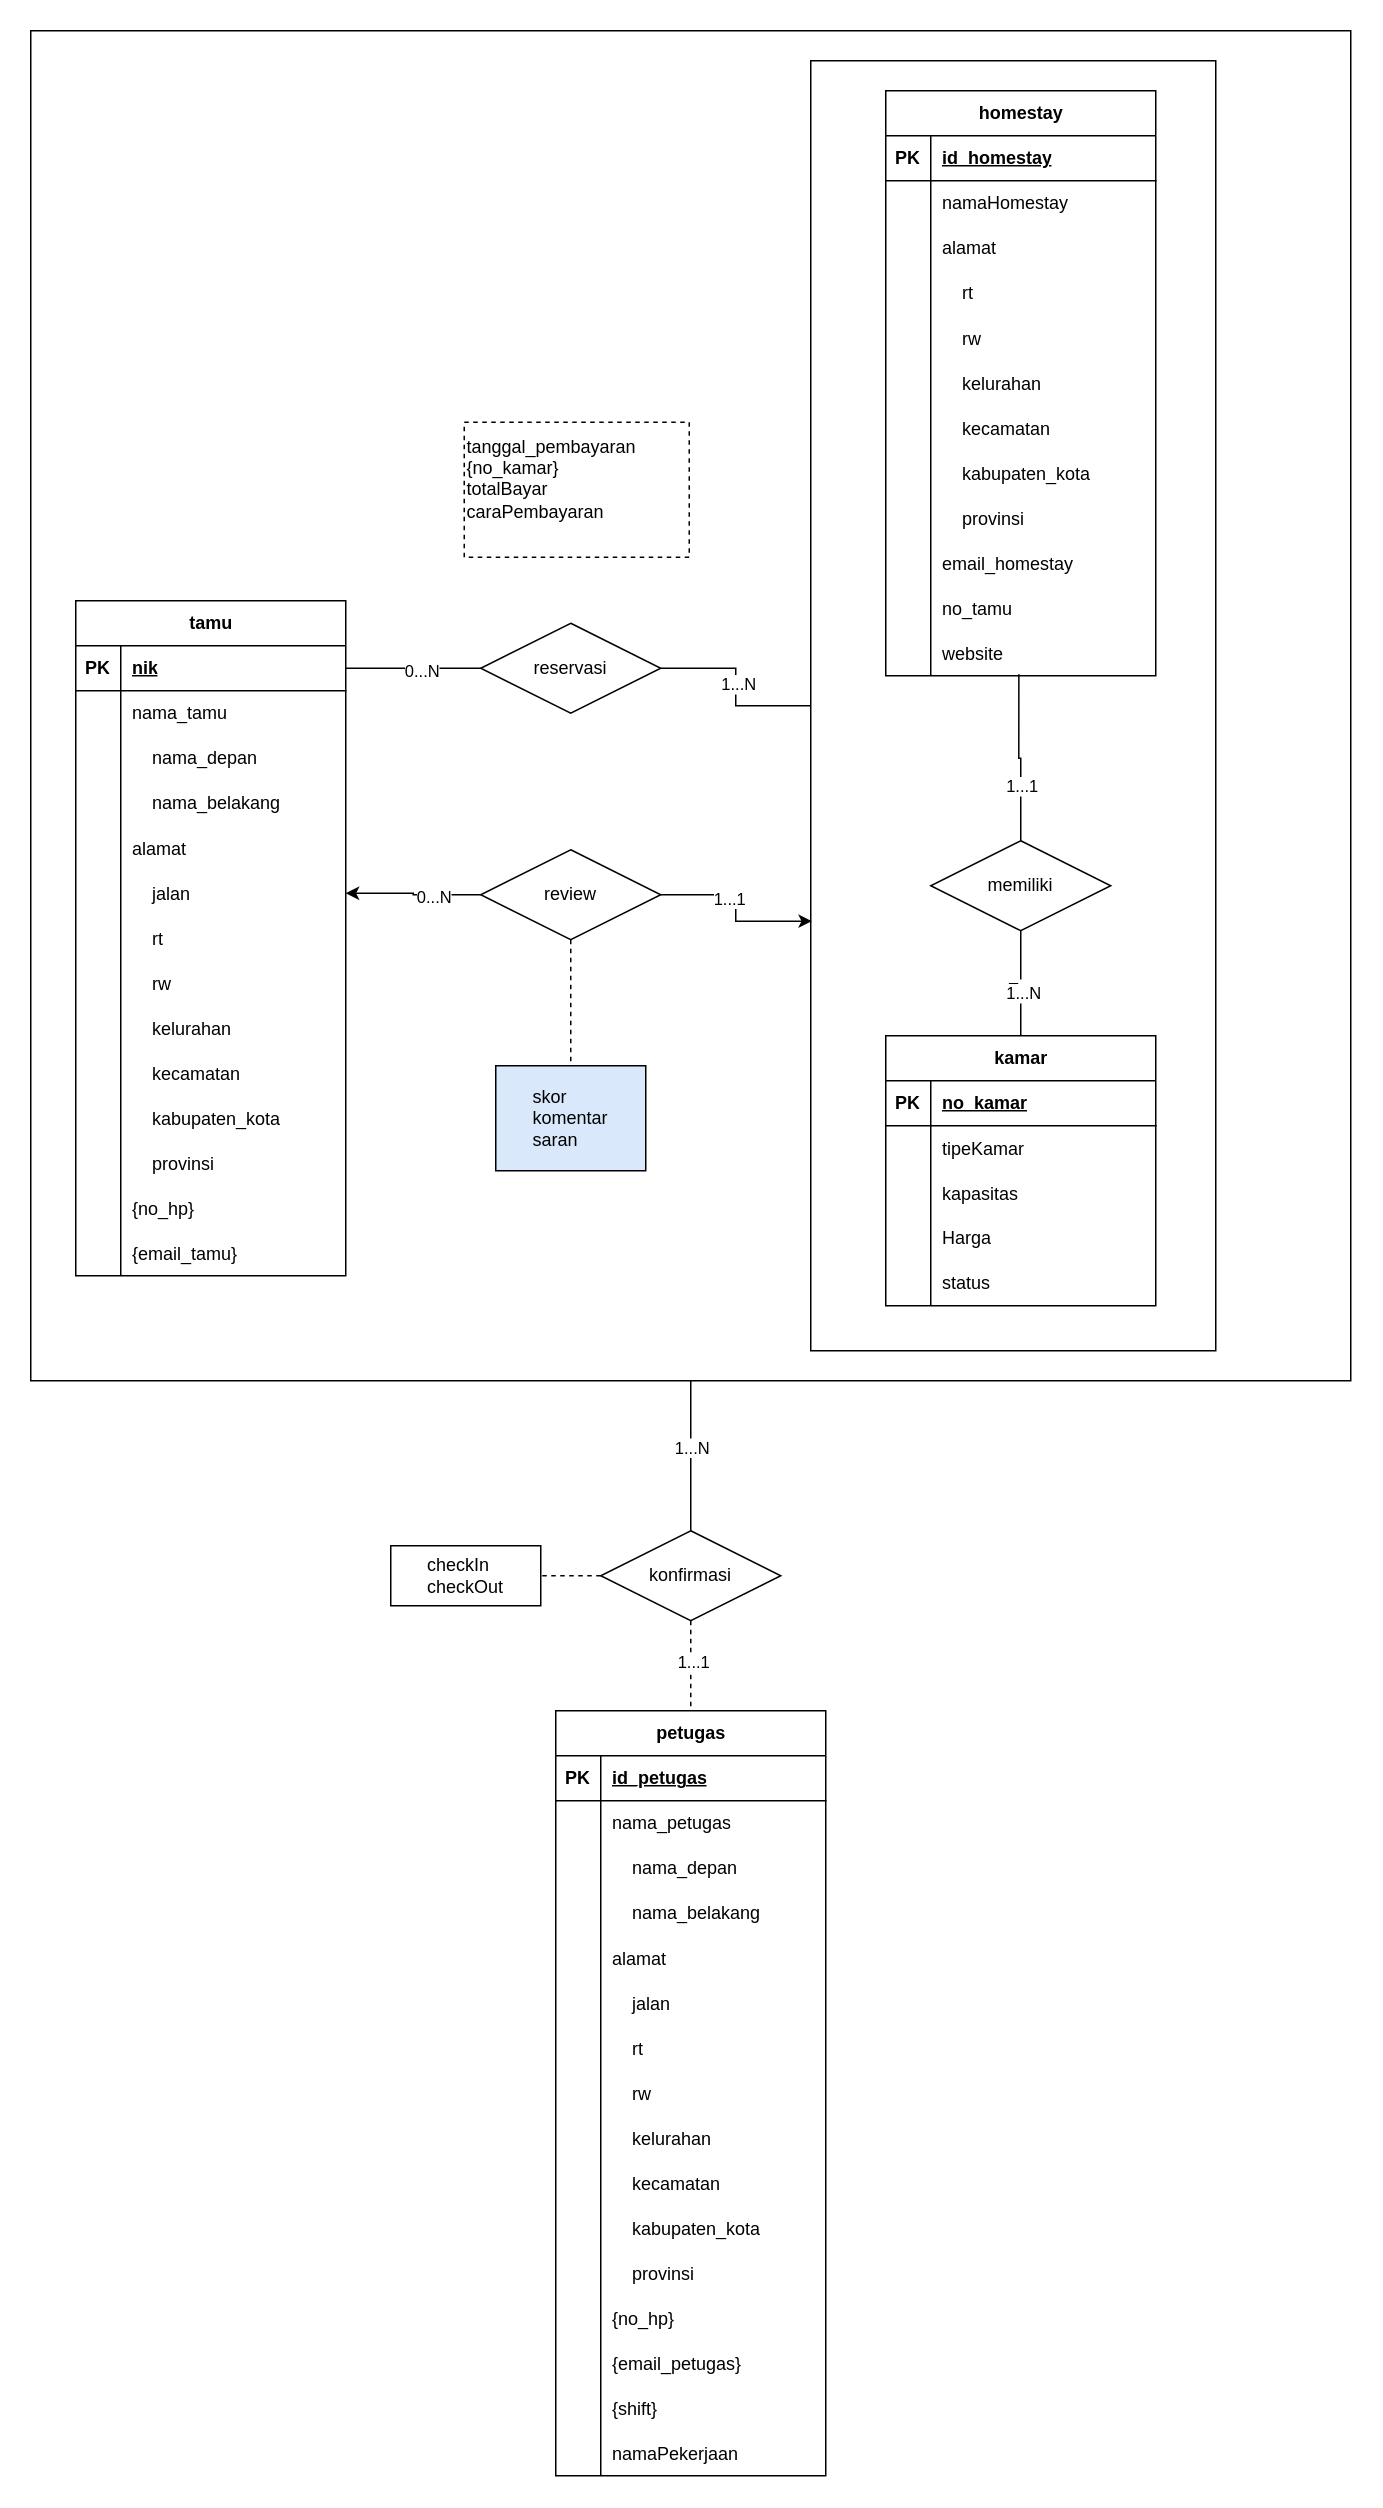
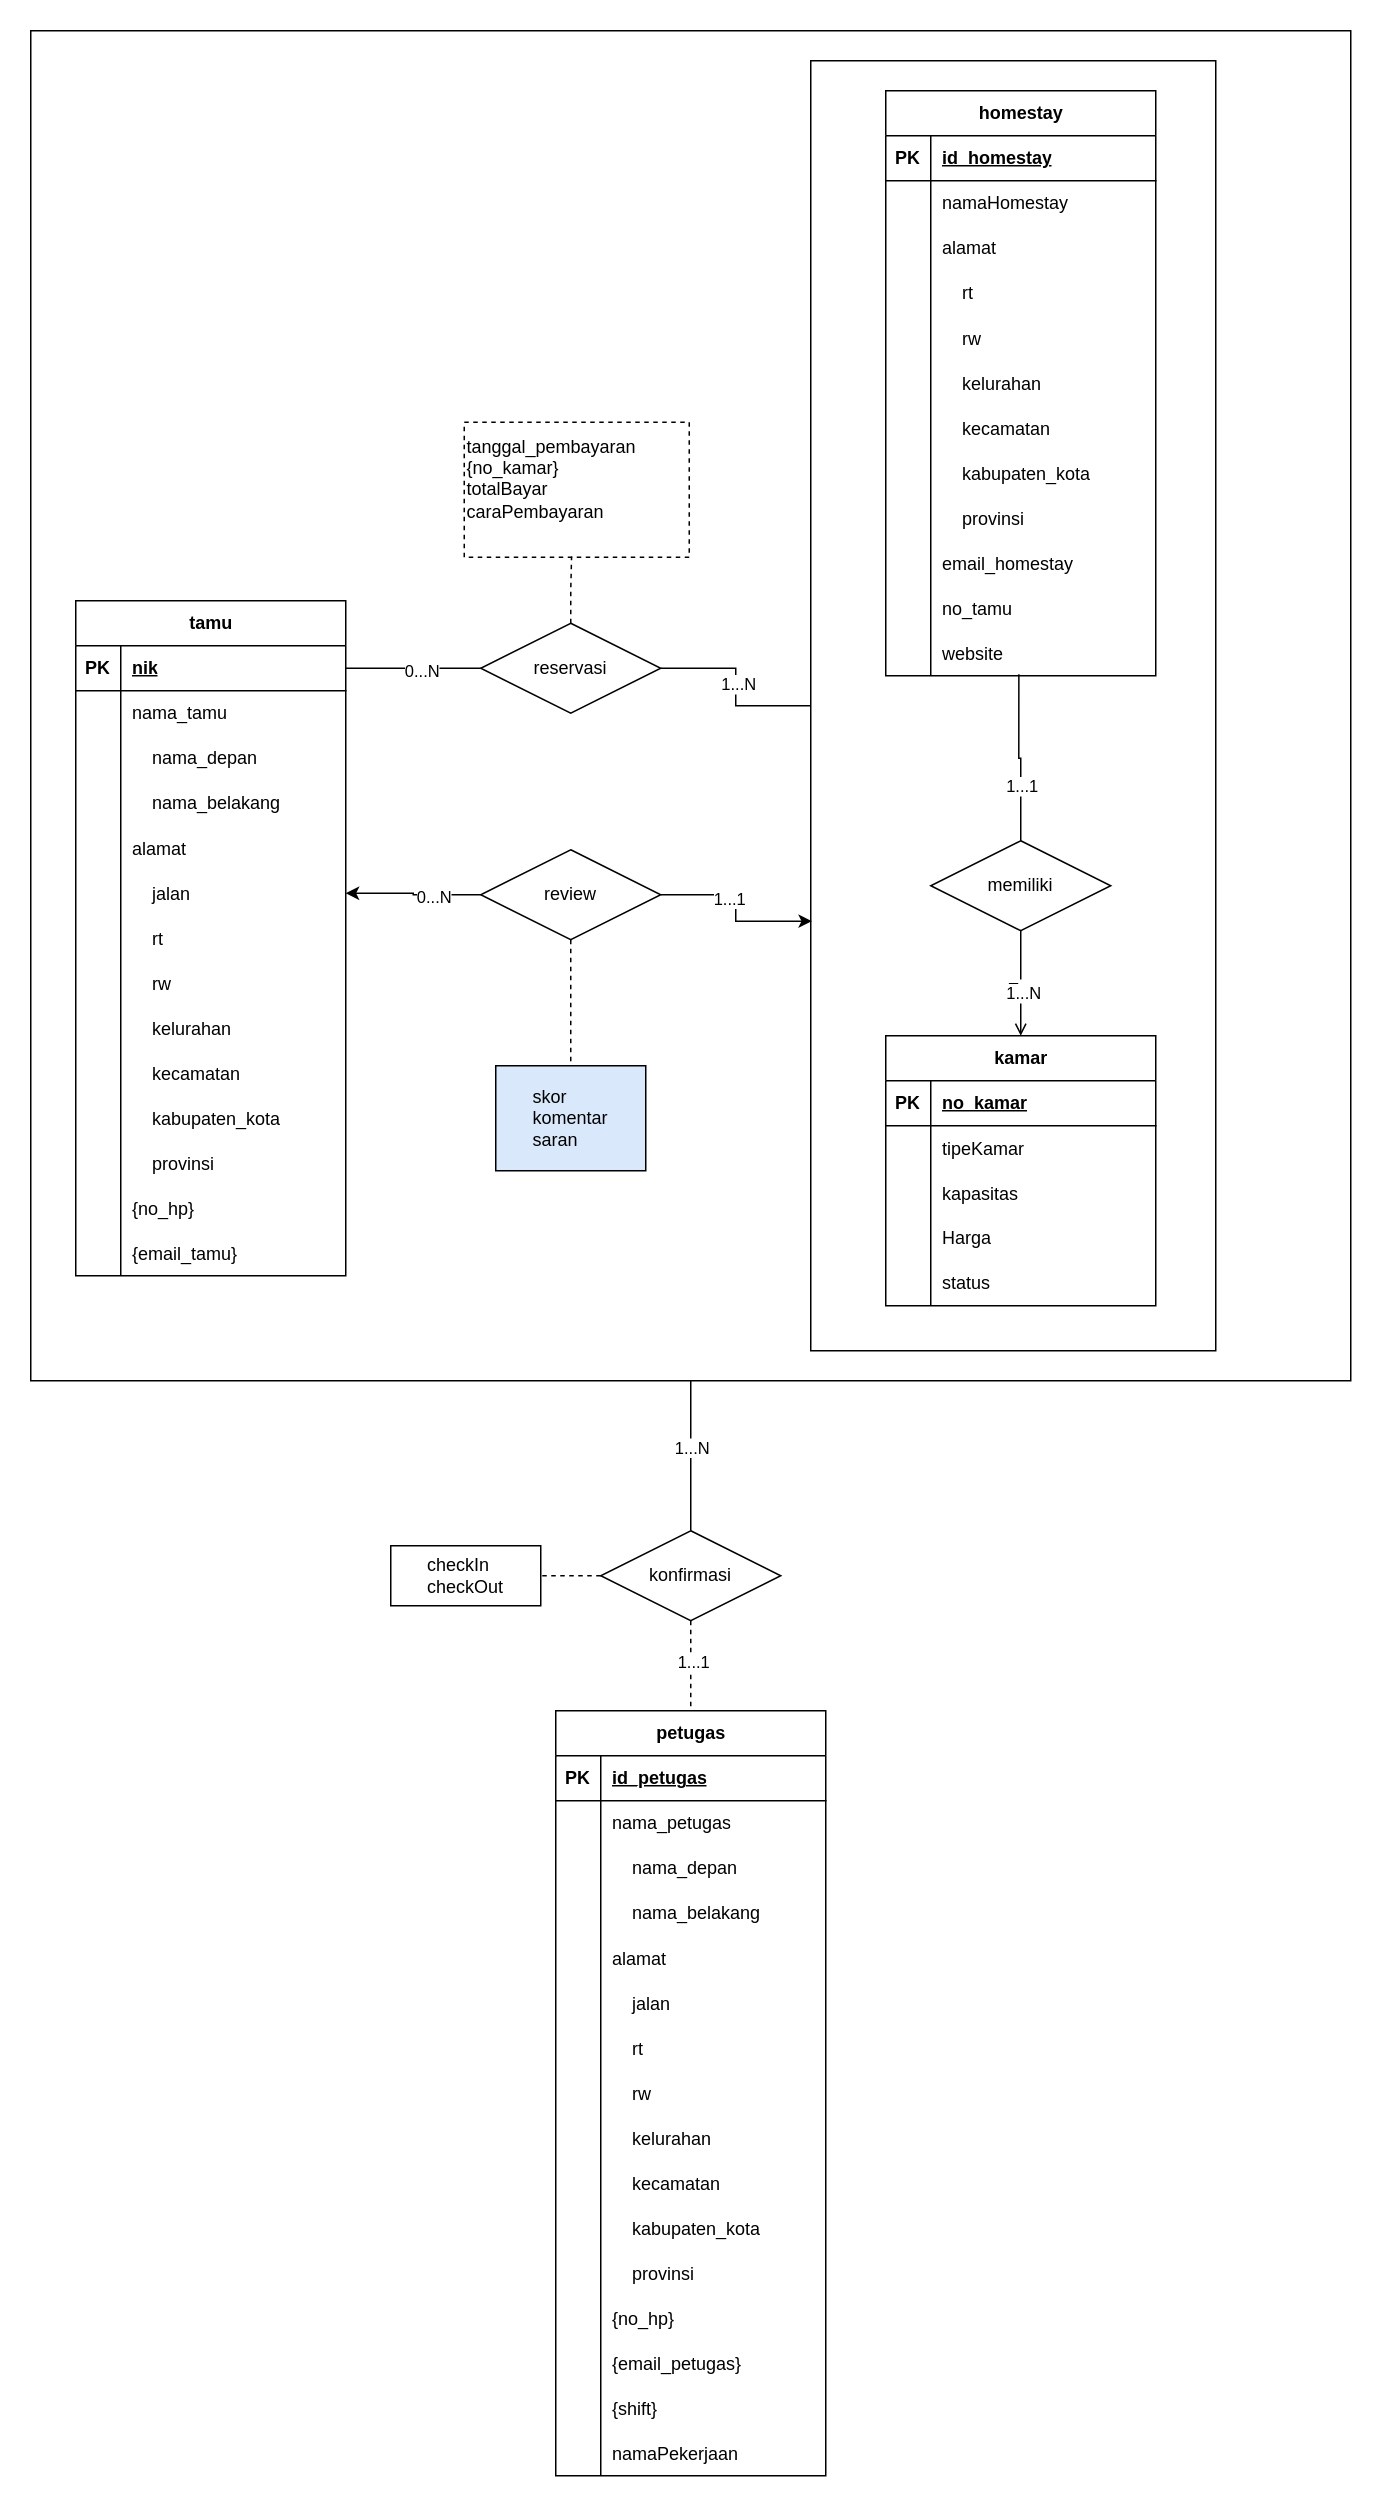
none -> (571, 590)
(1021, 1029) -> (1021, 1028)
